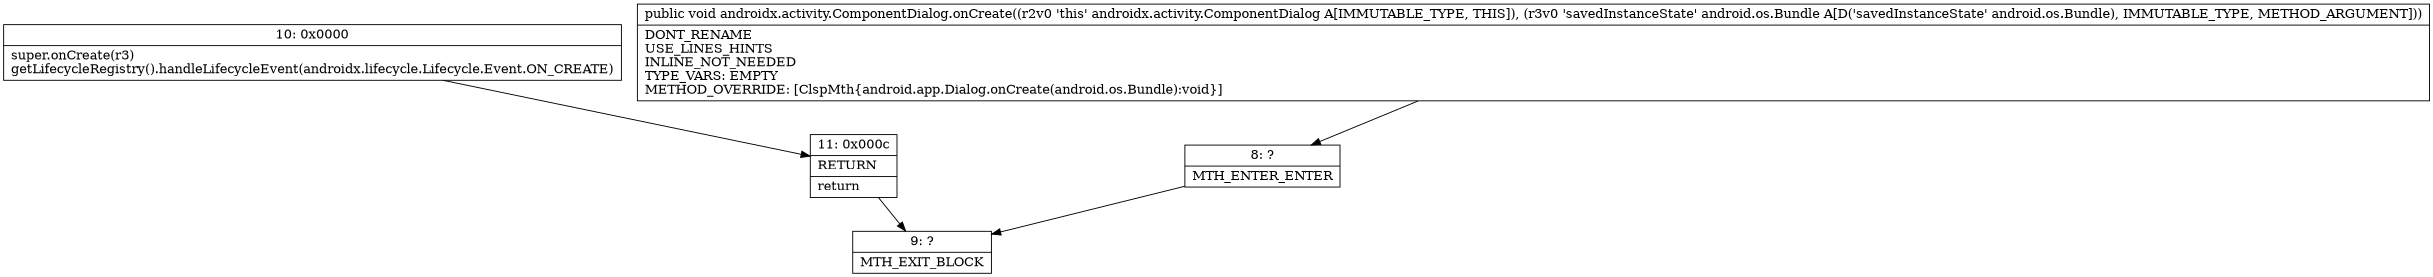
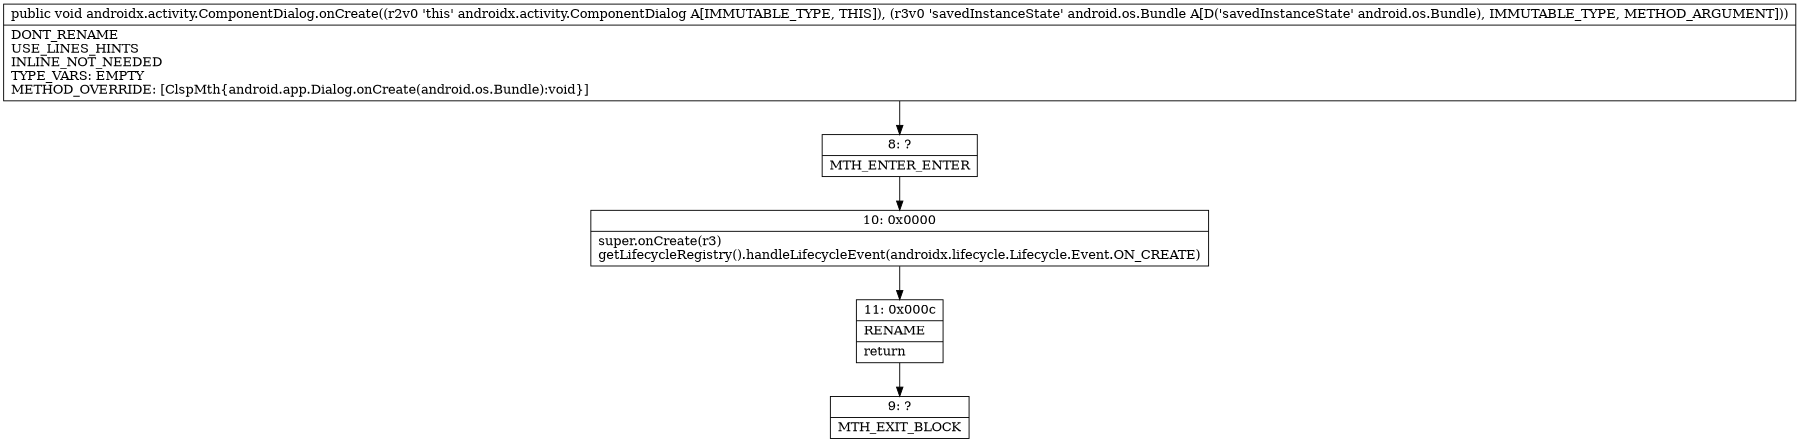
(847, 166) -> (895, 331)
(1093, 209) -> (900, 189)
